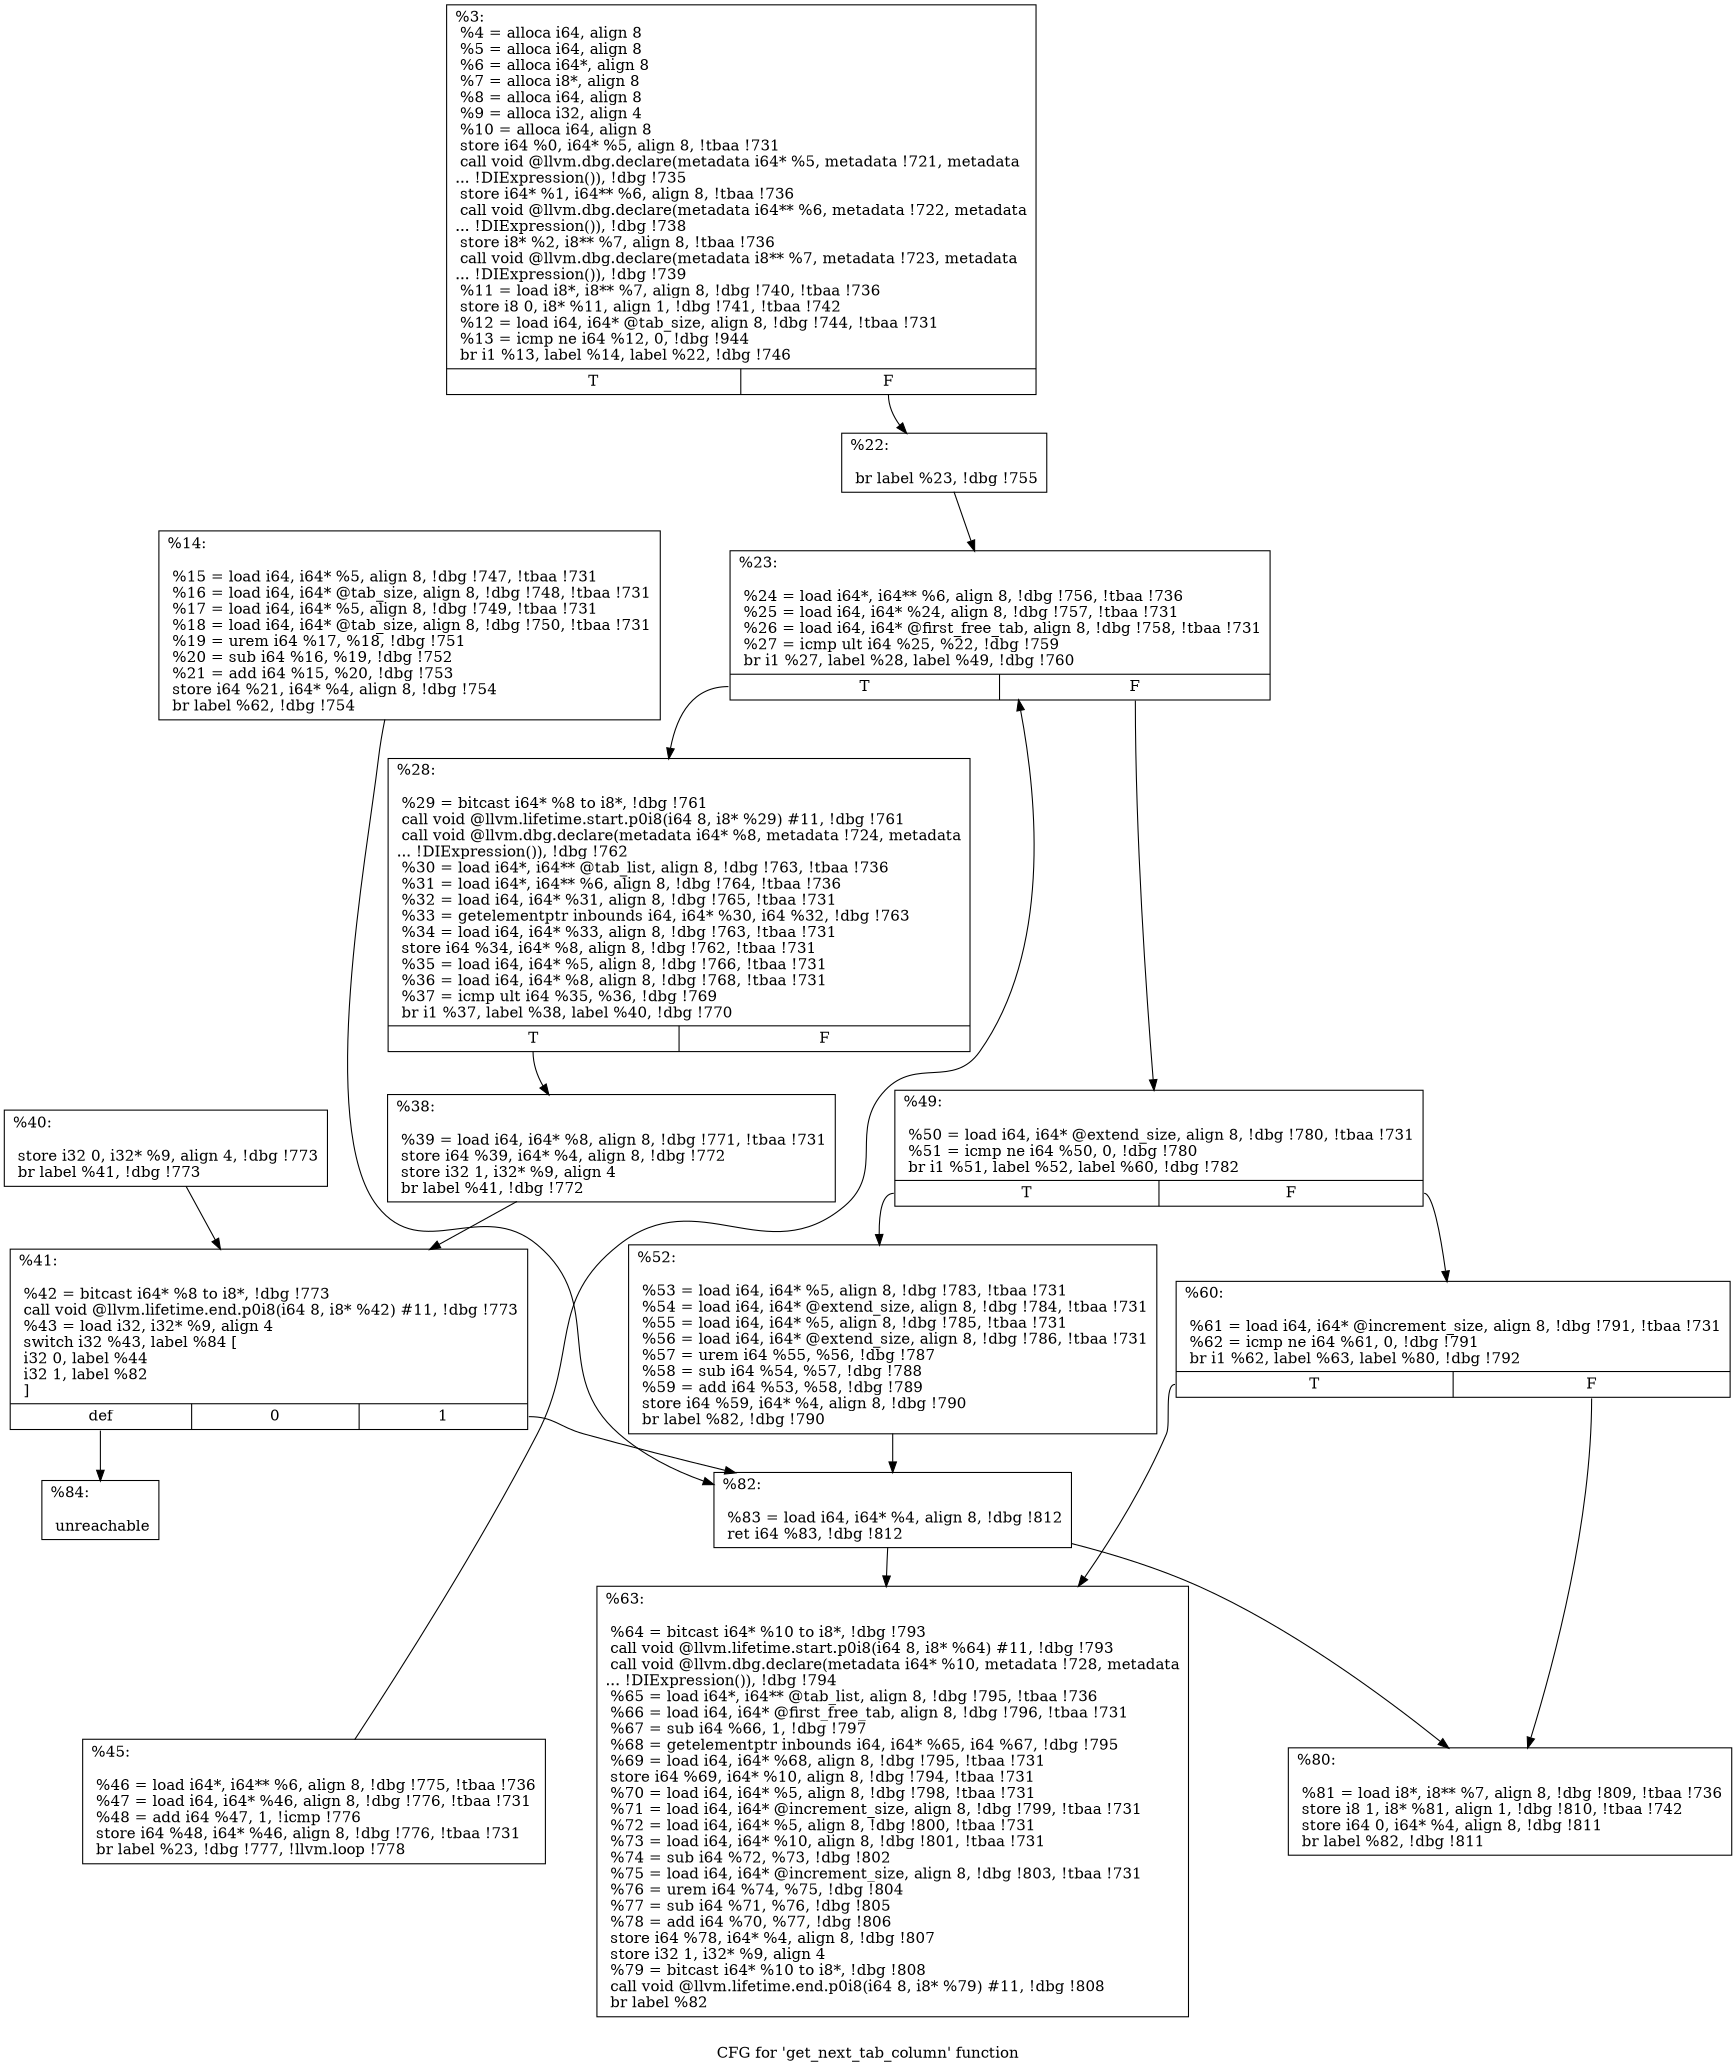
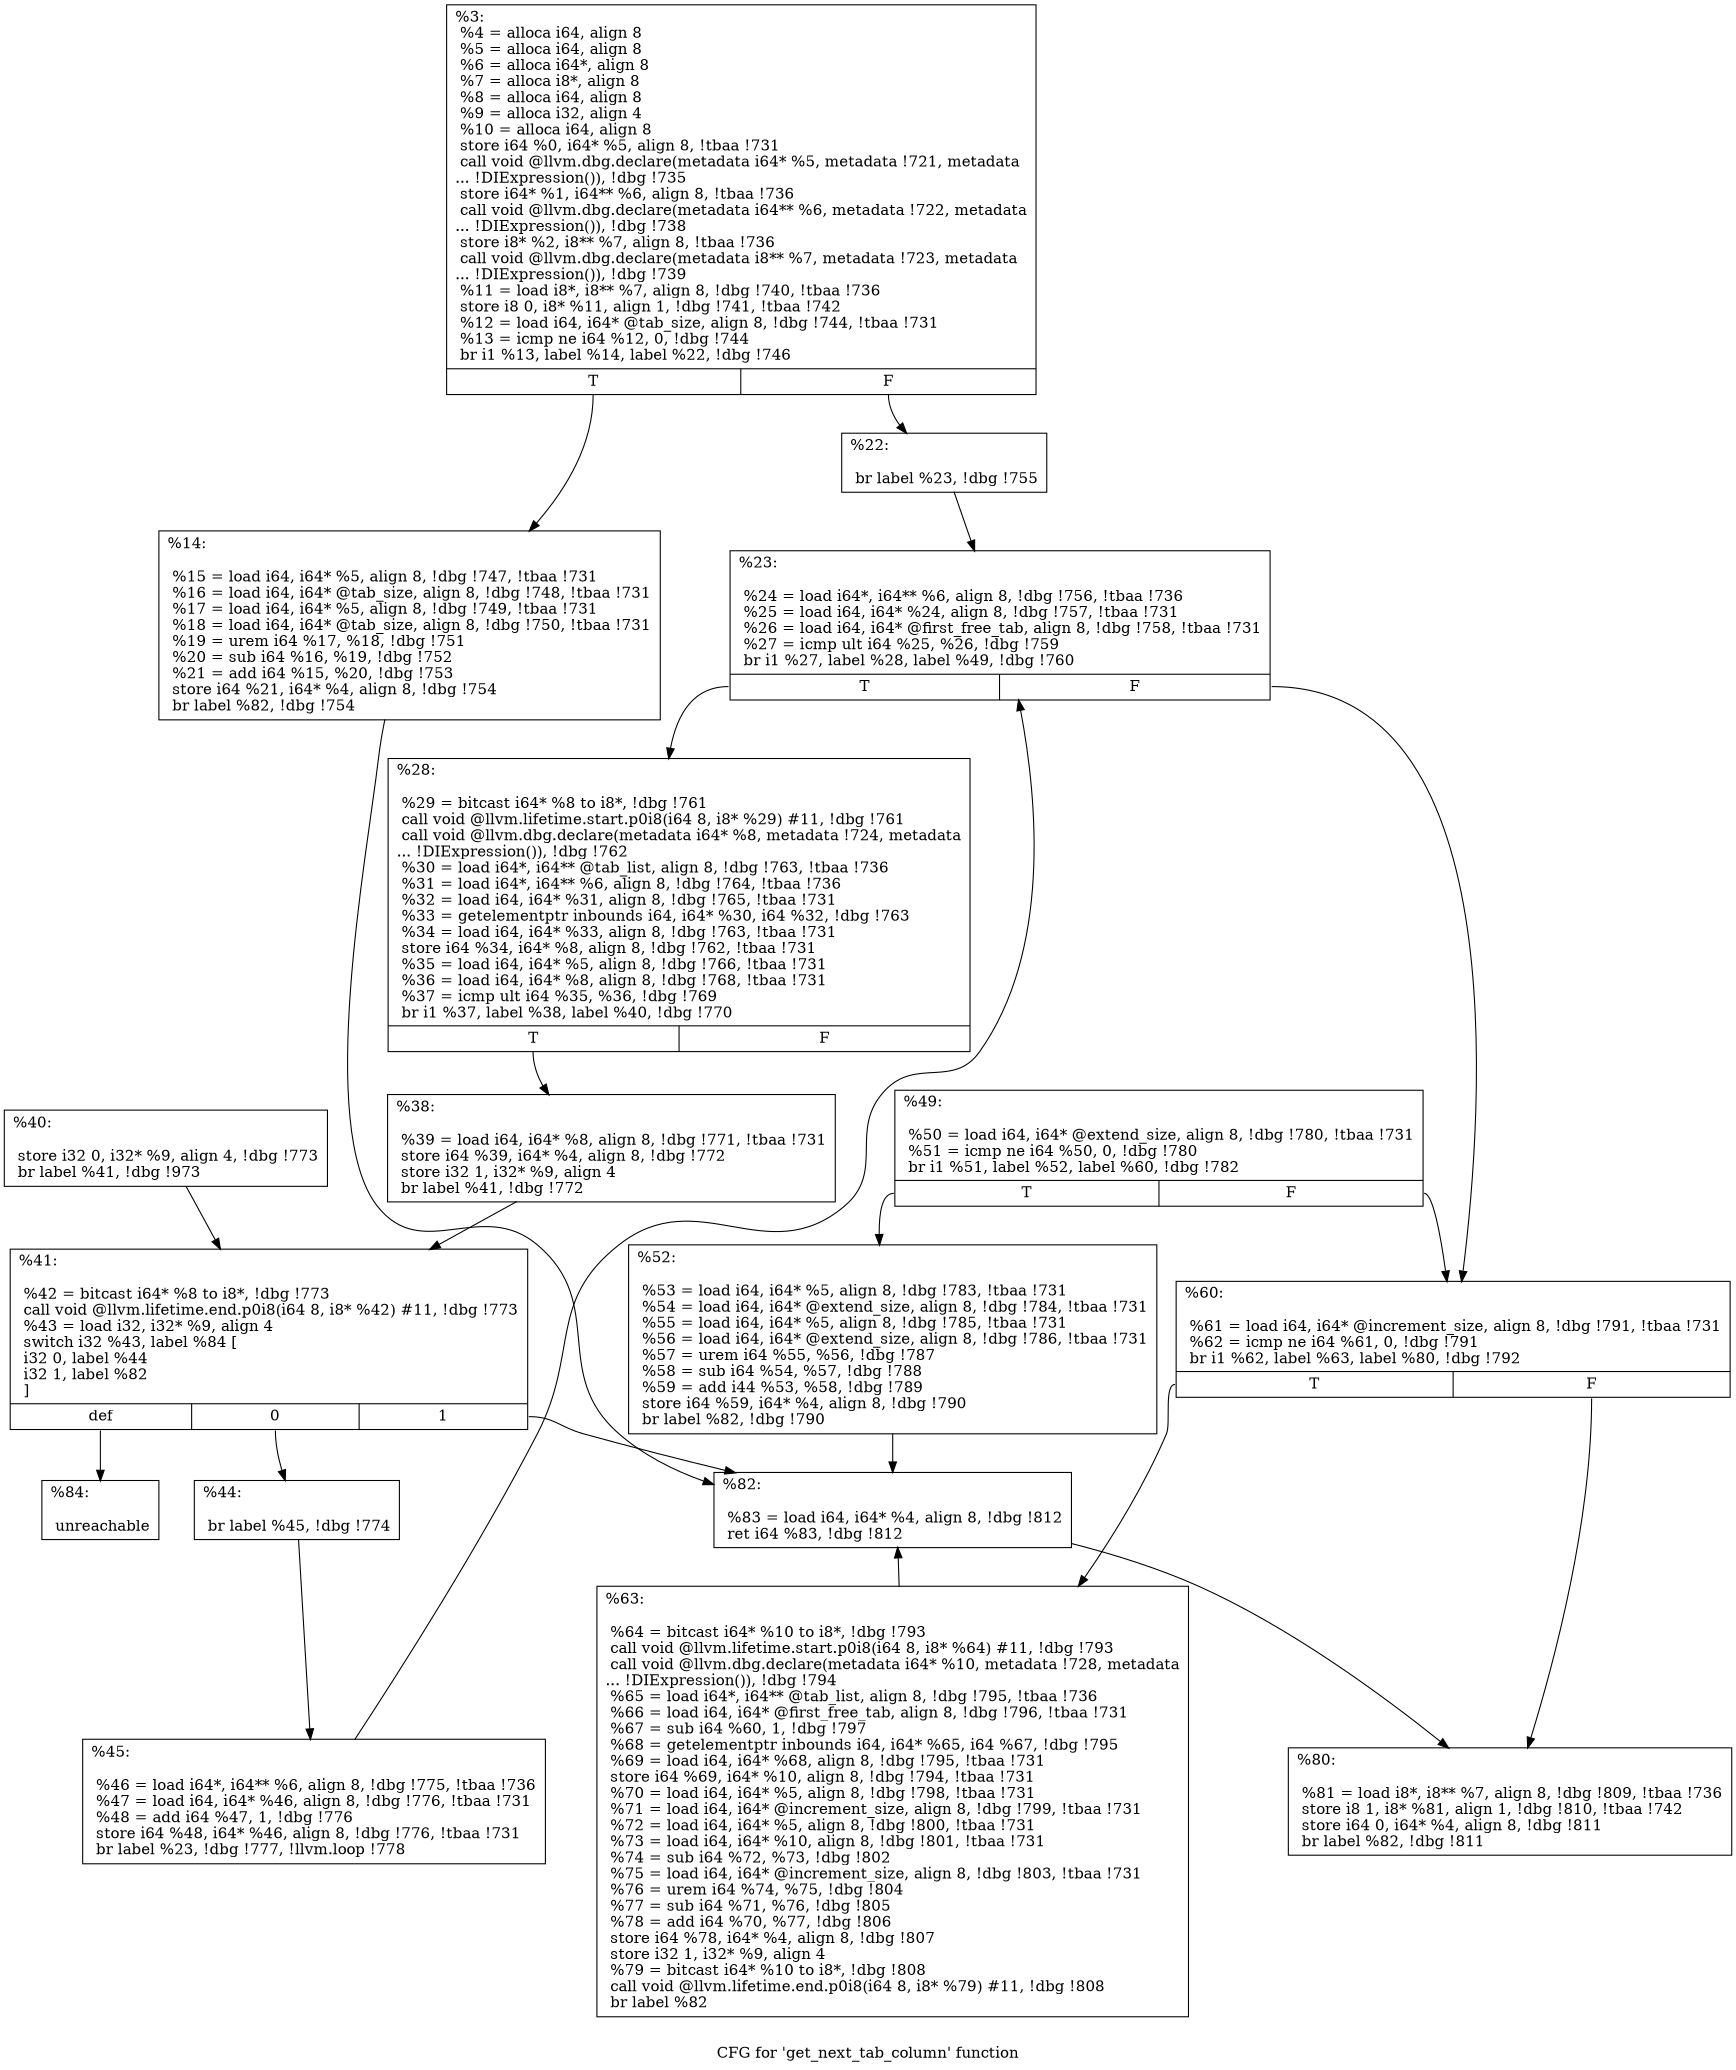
(602, 339) -> (602, 339)
none -> (576, 464)
(899, 645) -> (899, 645)
(261, 706) -> (261, 706)
(1141, 890) -> (1467, 930)
(107, 1172) -> (107, 1172)
(781, 1388) -> (781, 1388)
none -> (297, 1510)
(887, 1562) -> (899, 1572)
(736, 1729) -> (736, 1729)
(227, 1818) -> (222, 1818)
